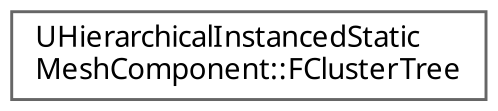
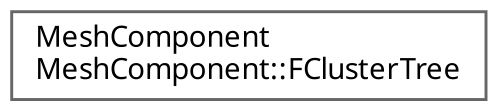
(249, 56) -> (249, 56)
